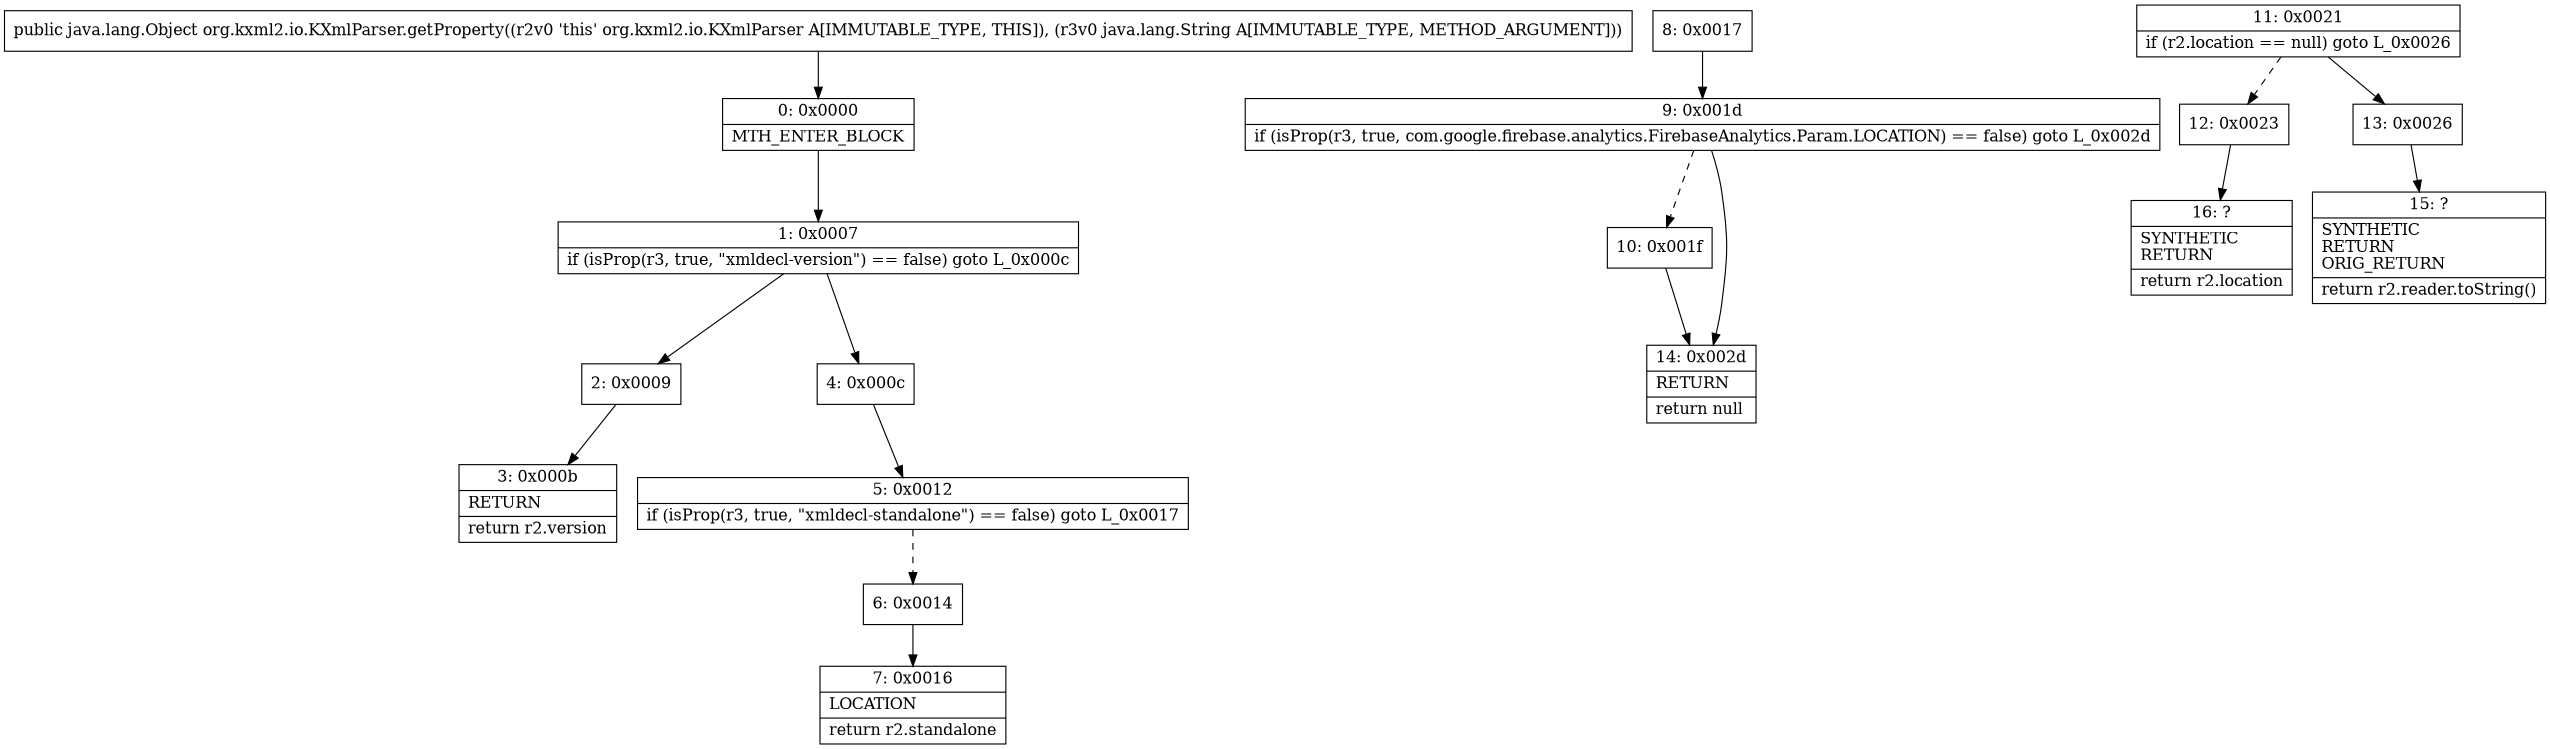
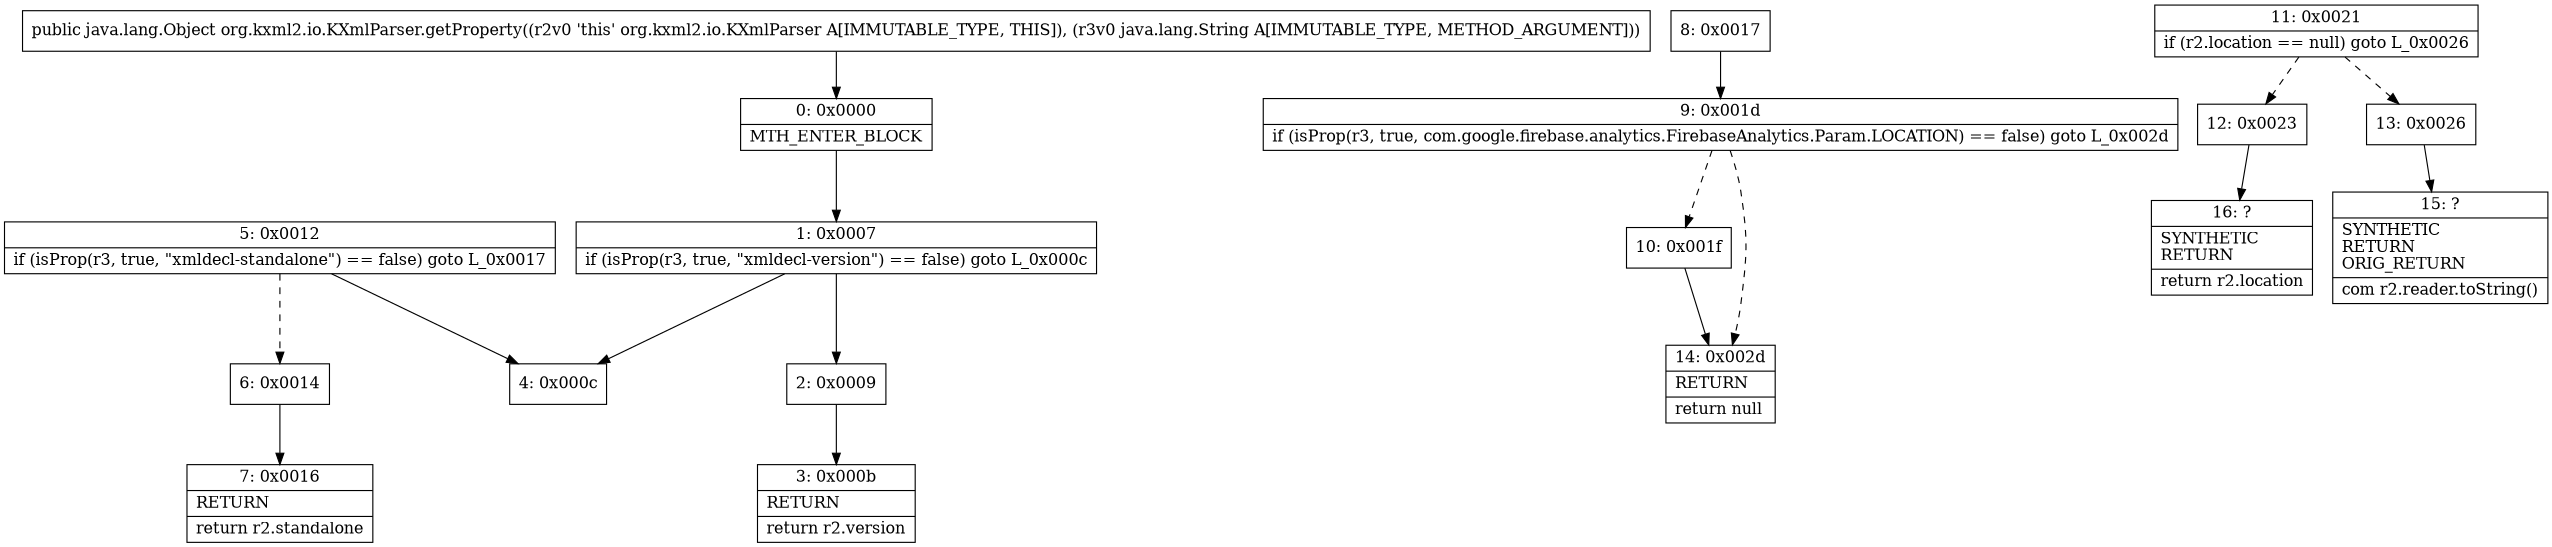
(2352, 77) -> (2368, 77)
(1727, 242) -> (1746, 242)
(2429, 290) -> (2440, 290)
(886, 436) -> (420, 316)
(873, 705) -> (233, 503)
